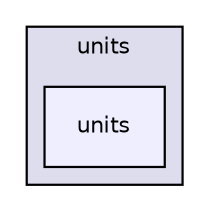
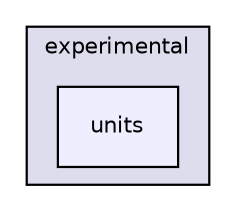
(105, 48) -> (118, 48)
